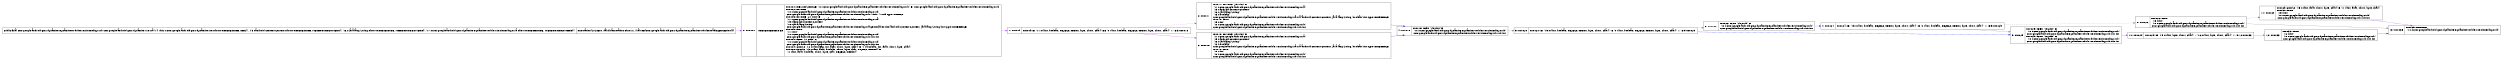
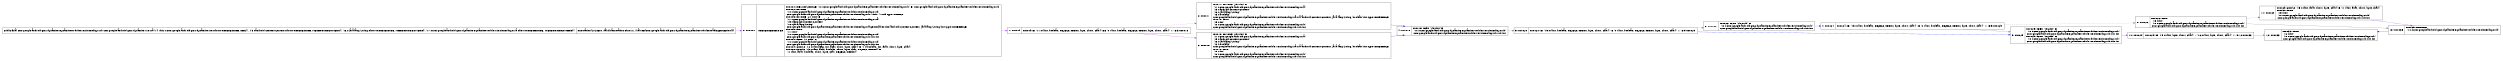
(2382, 34) -> (2384, 31)
